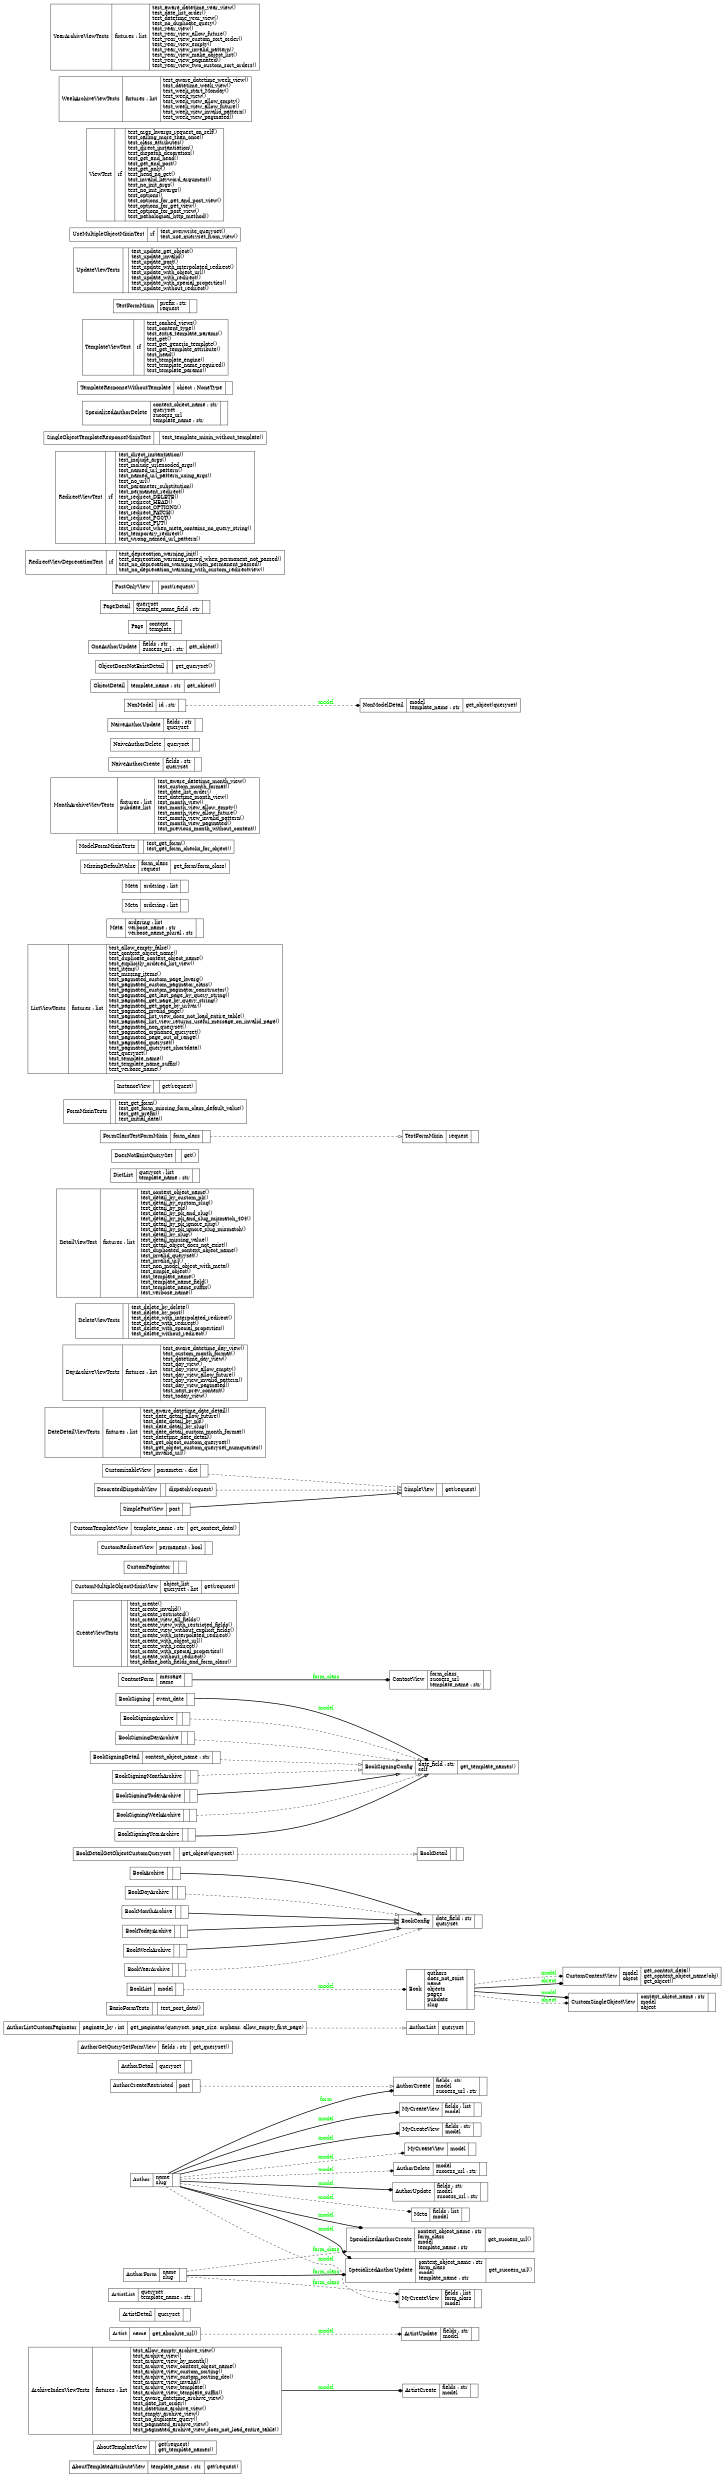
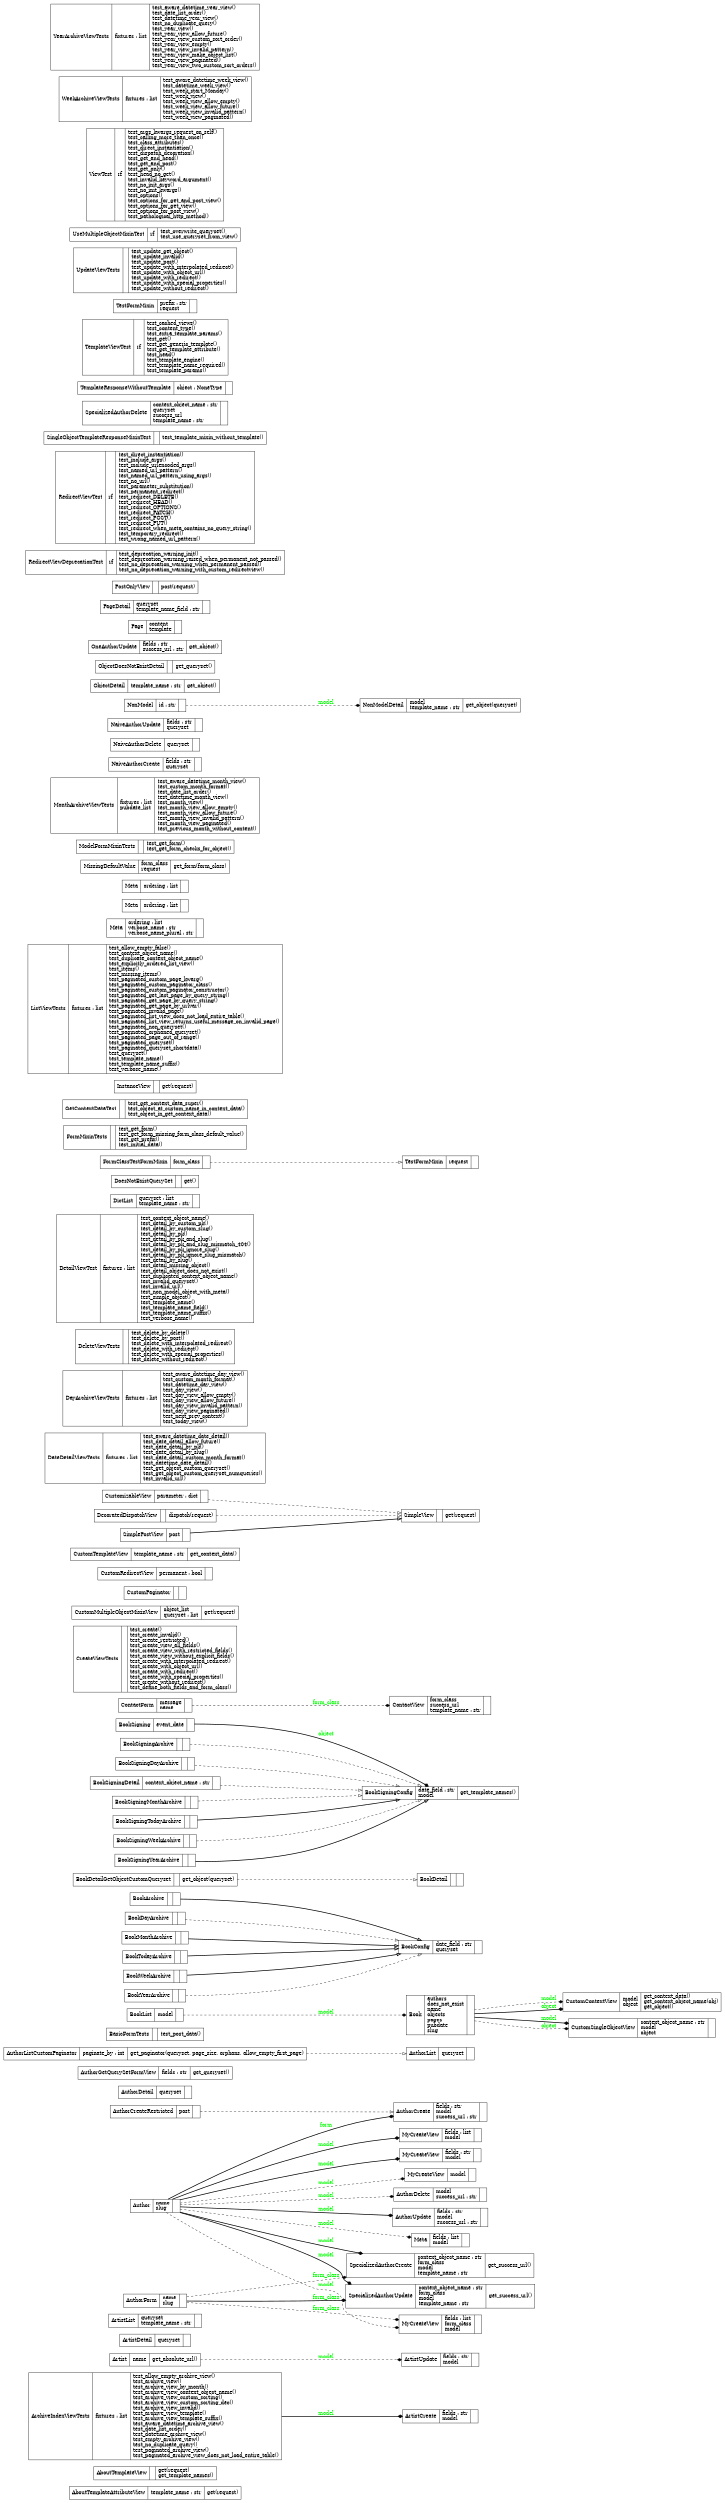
none -> (155, 1109)
(174, 1240) -> (176, 1266)
(289, 1680) -> (289, 1705)
(326, 1708) -> (326, 1734)
(423, 1770) -> (426, 1795)
